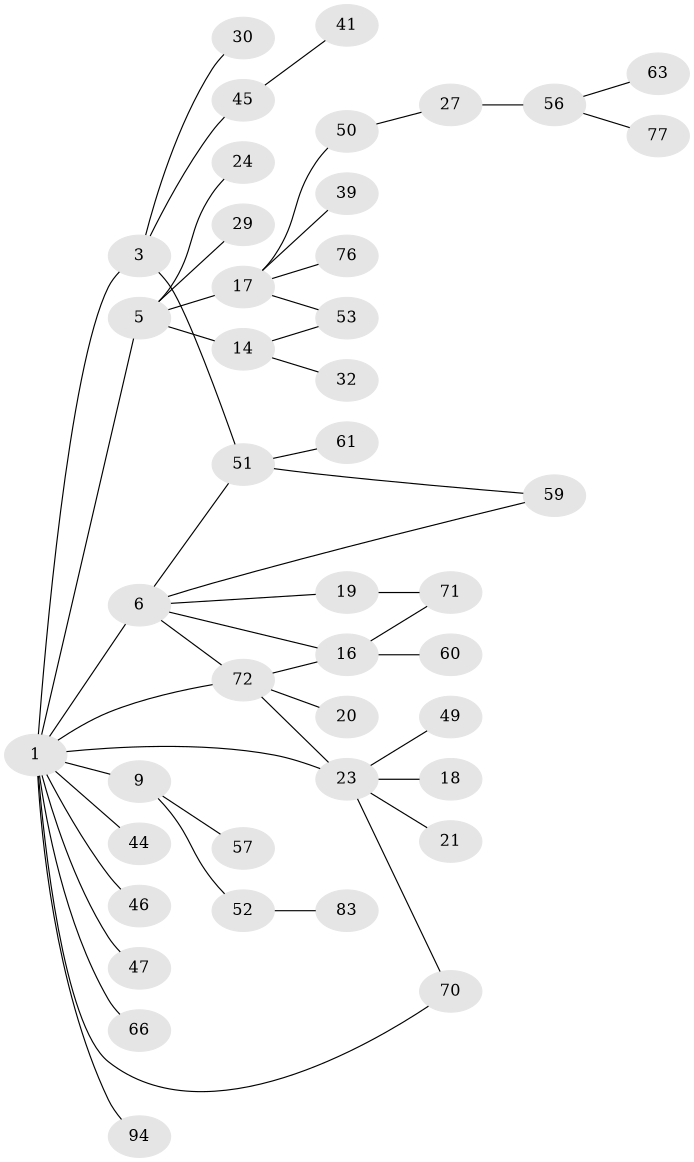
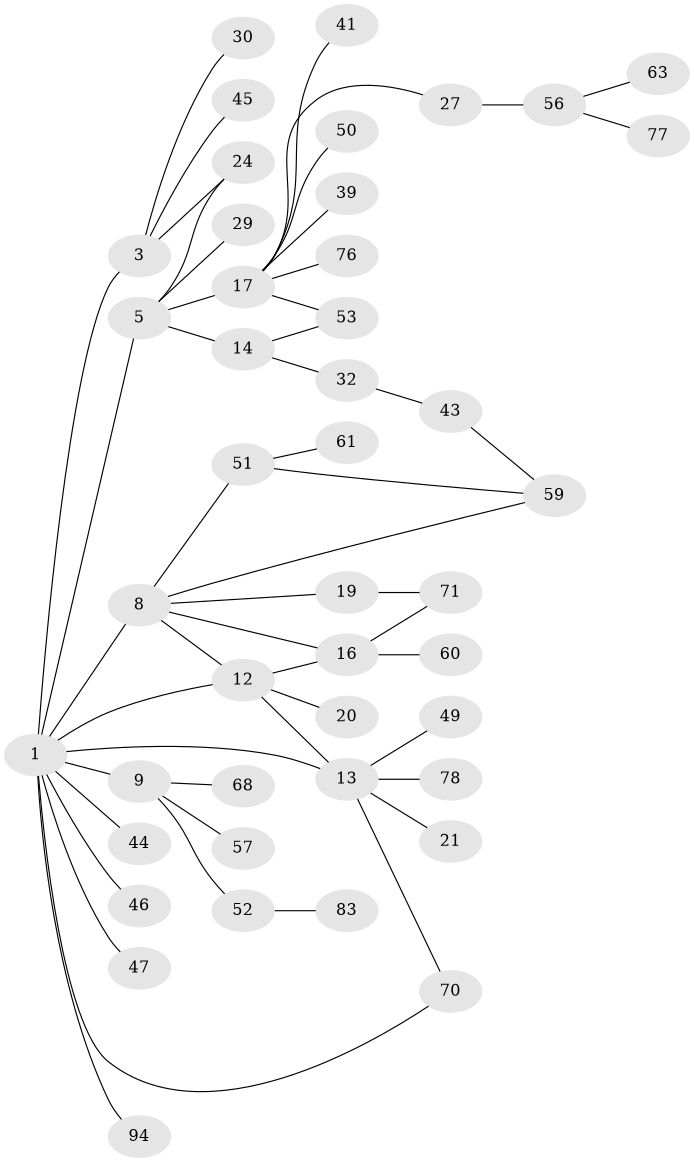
(295, 63) -> (296, 157)
(399, 118) -> (290, 136)
(202, 356) -> (191, 209)
none -> (451, 412)
(139, 605) -> (139, 605)
(243, 680) -> (243, 680)
(347, 779) -> (347, 779)
(451, 779) -> (451, 779)
none -> (243, 786)
(139, 1031) -> none
